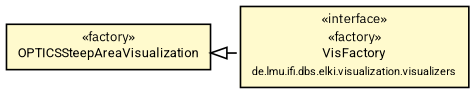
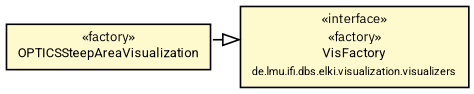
(233, 53) -> (217, 40)
